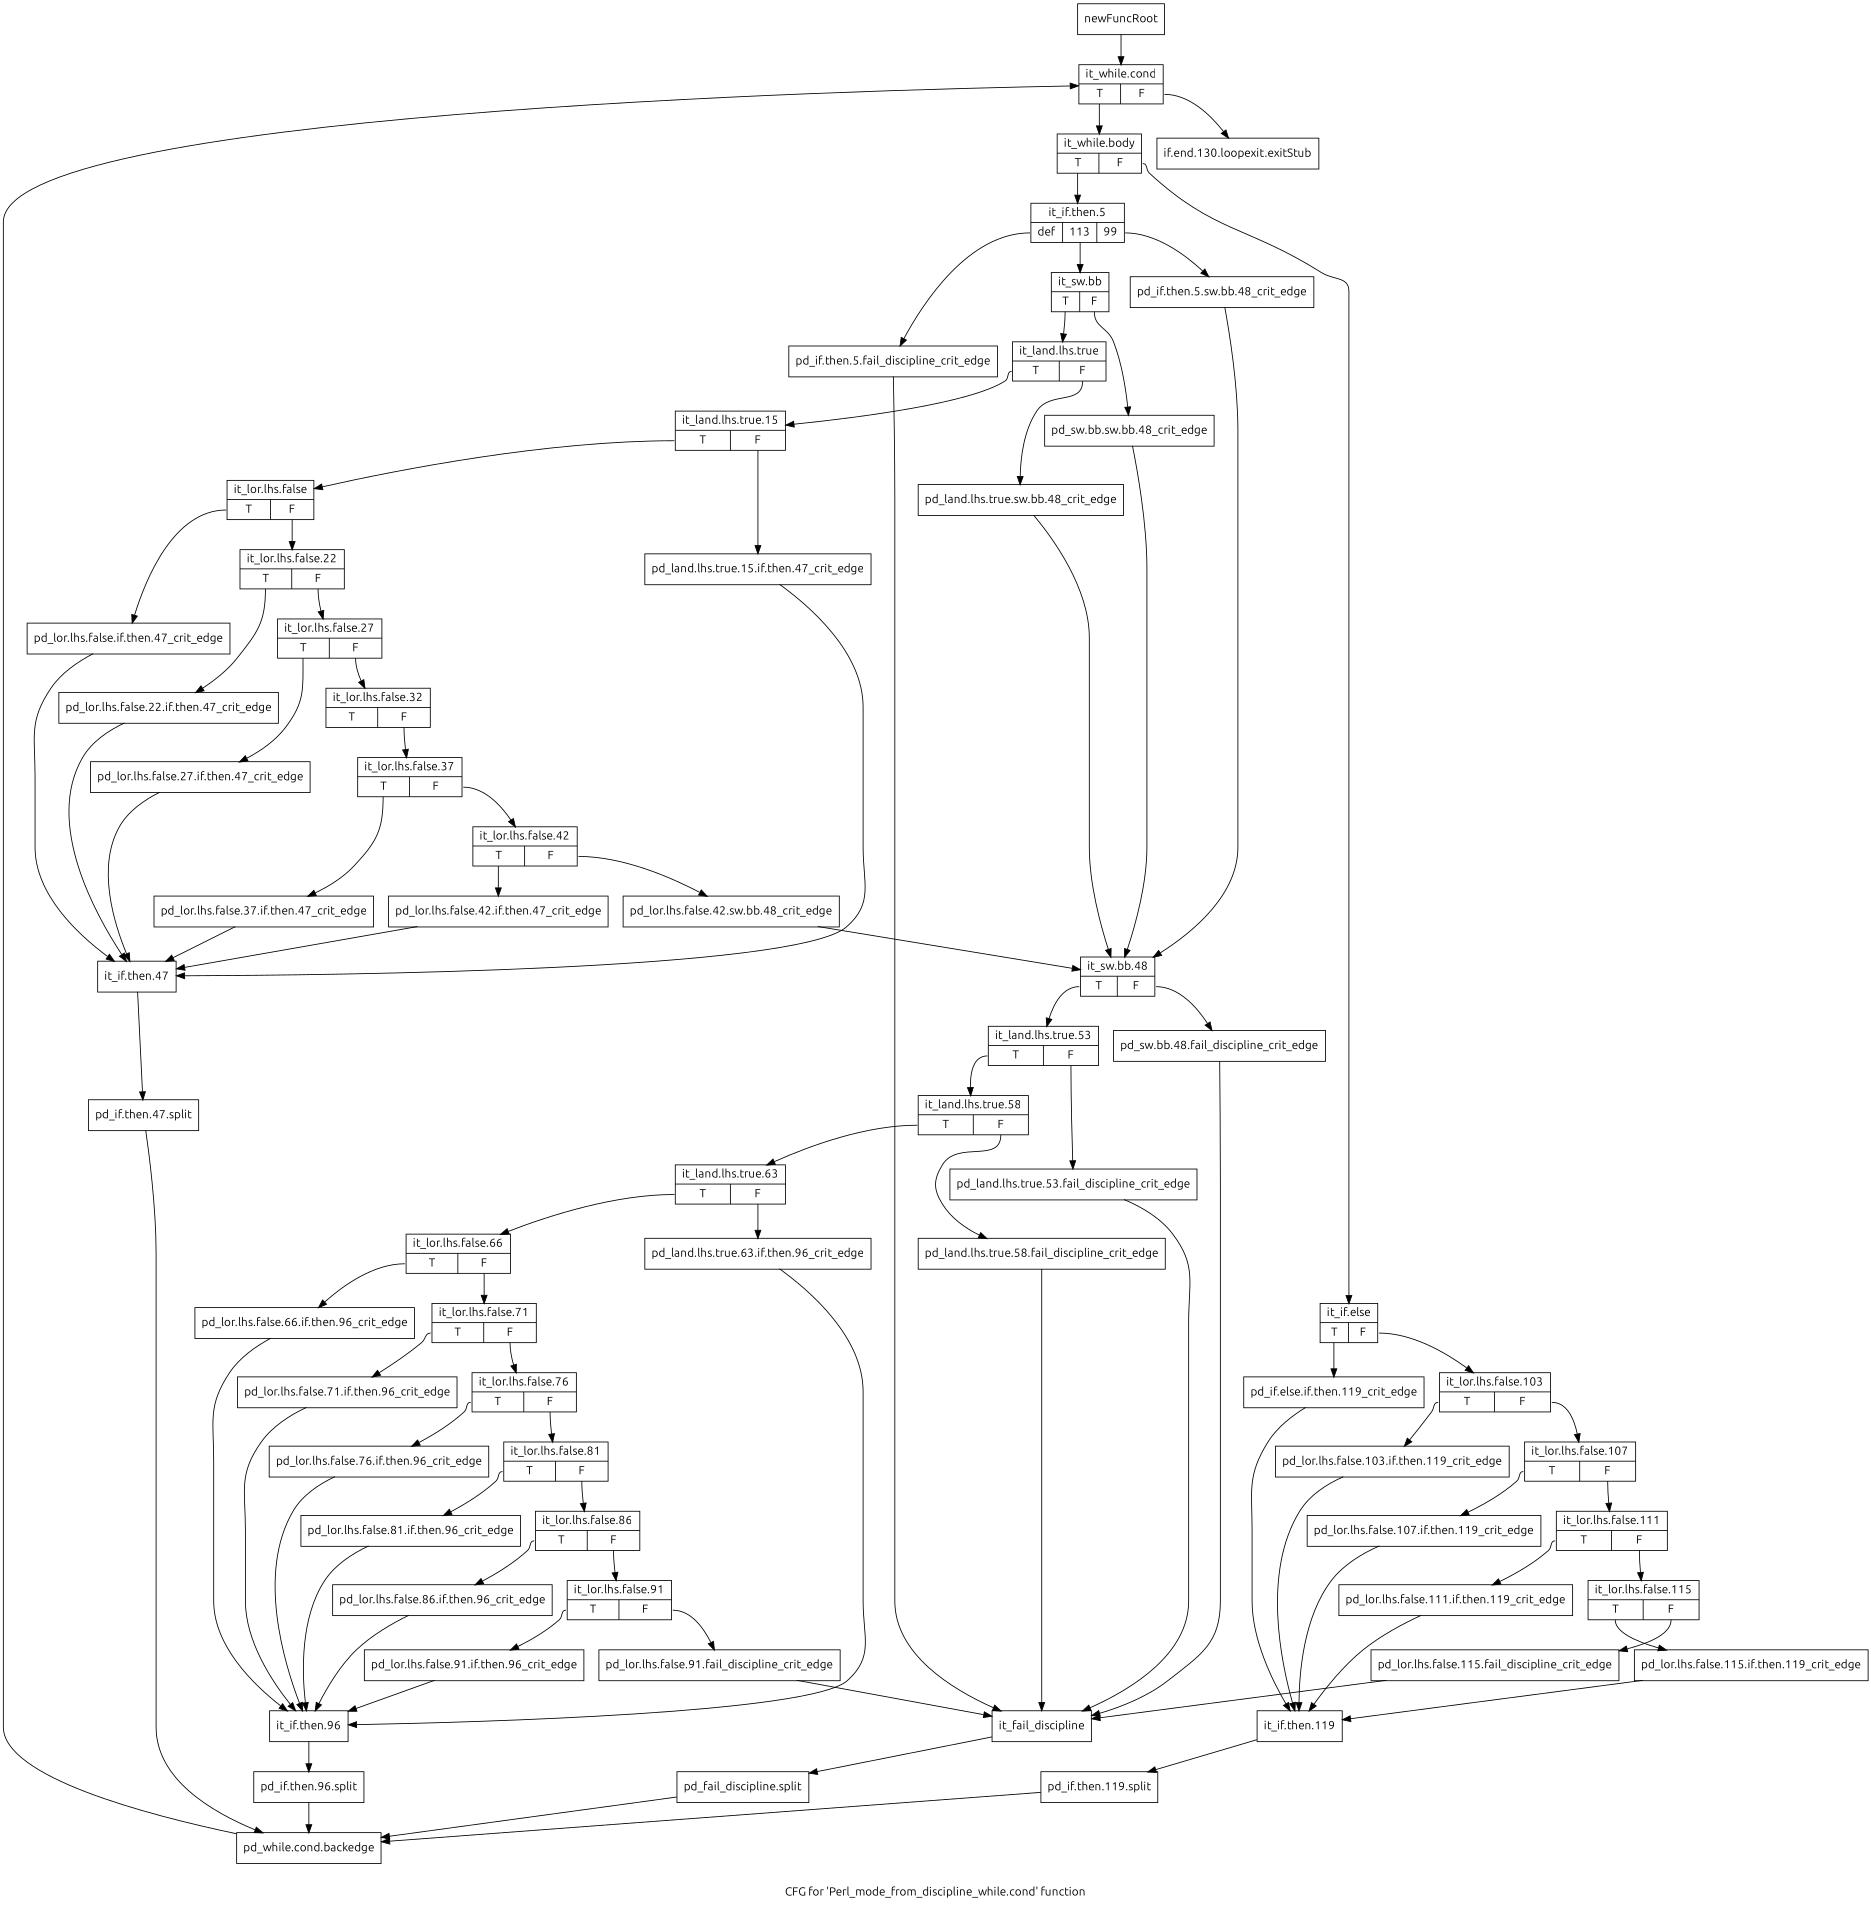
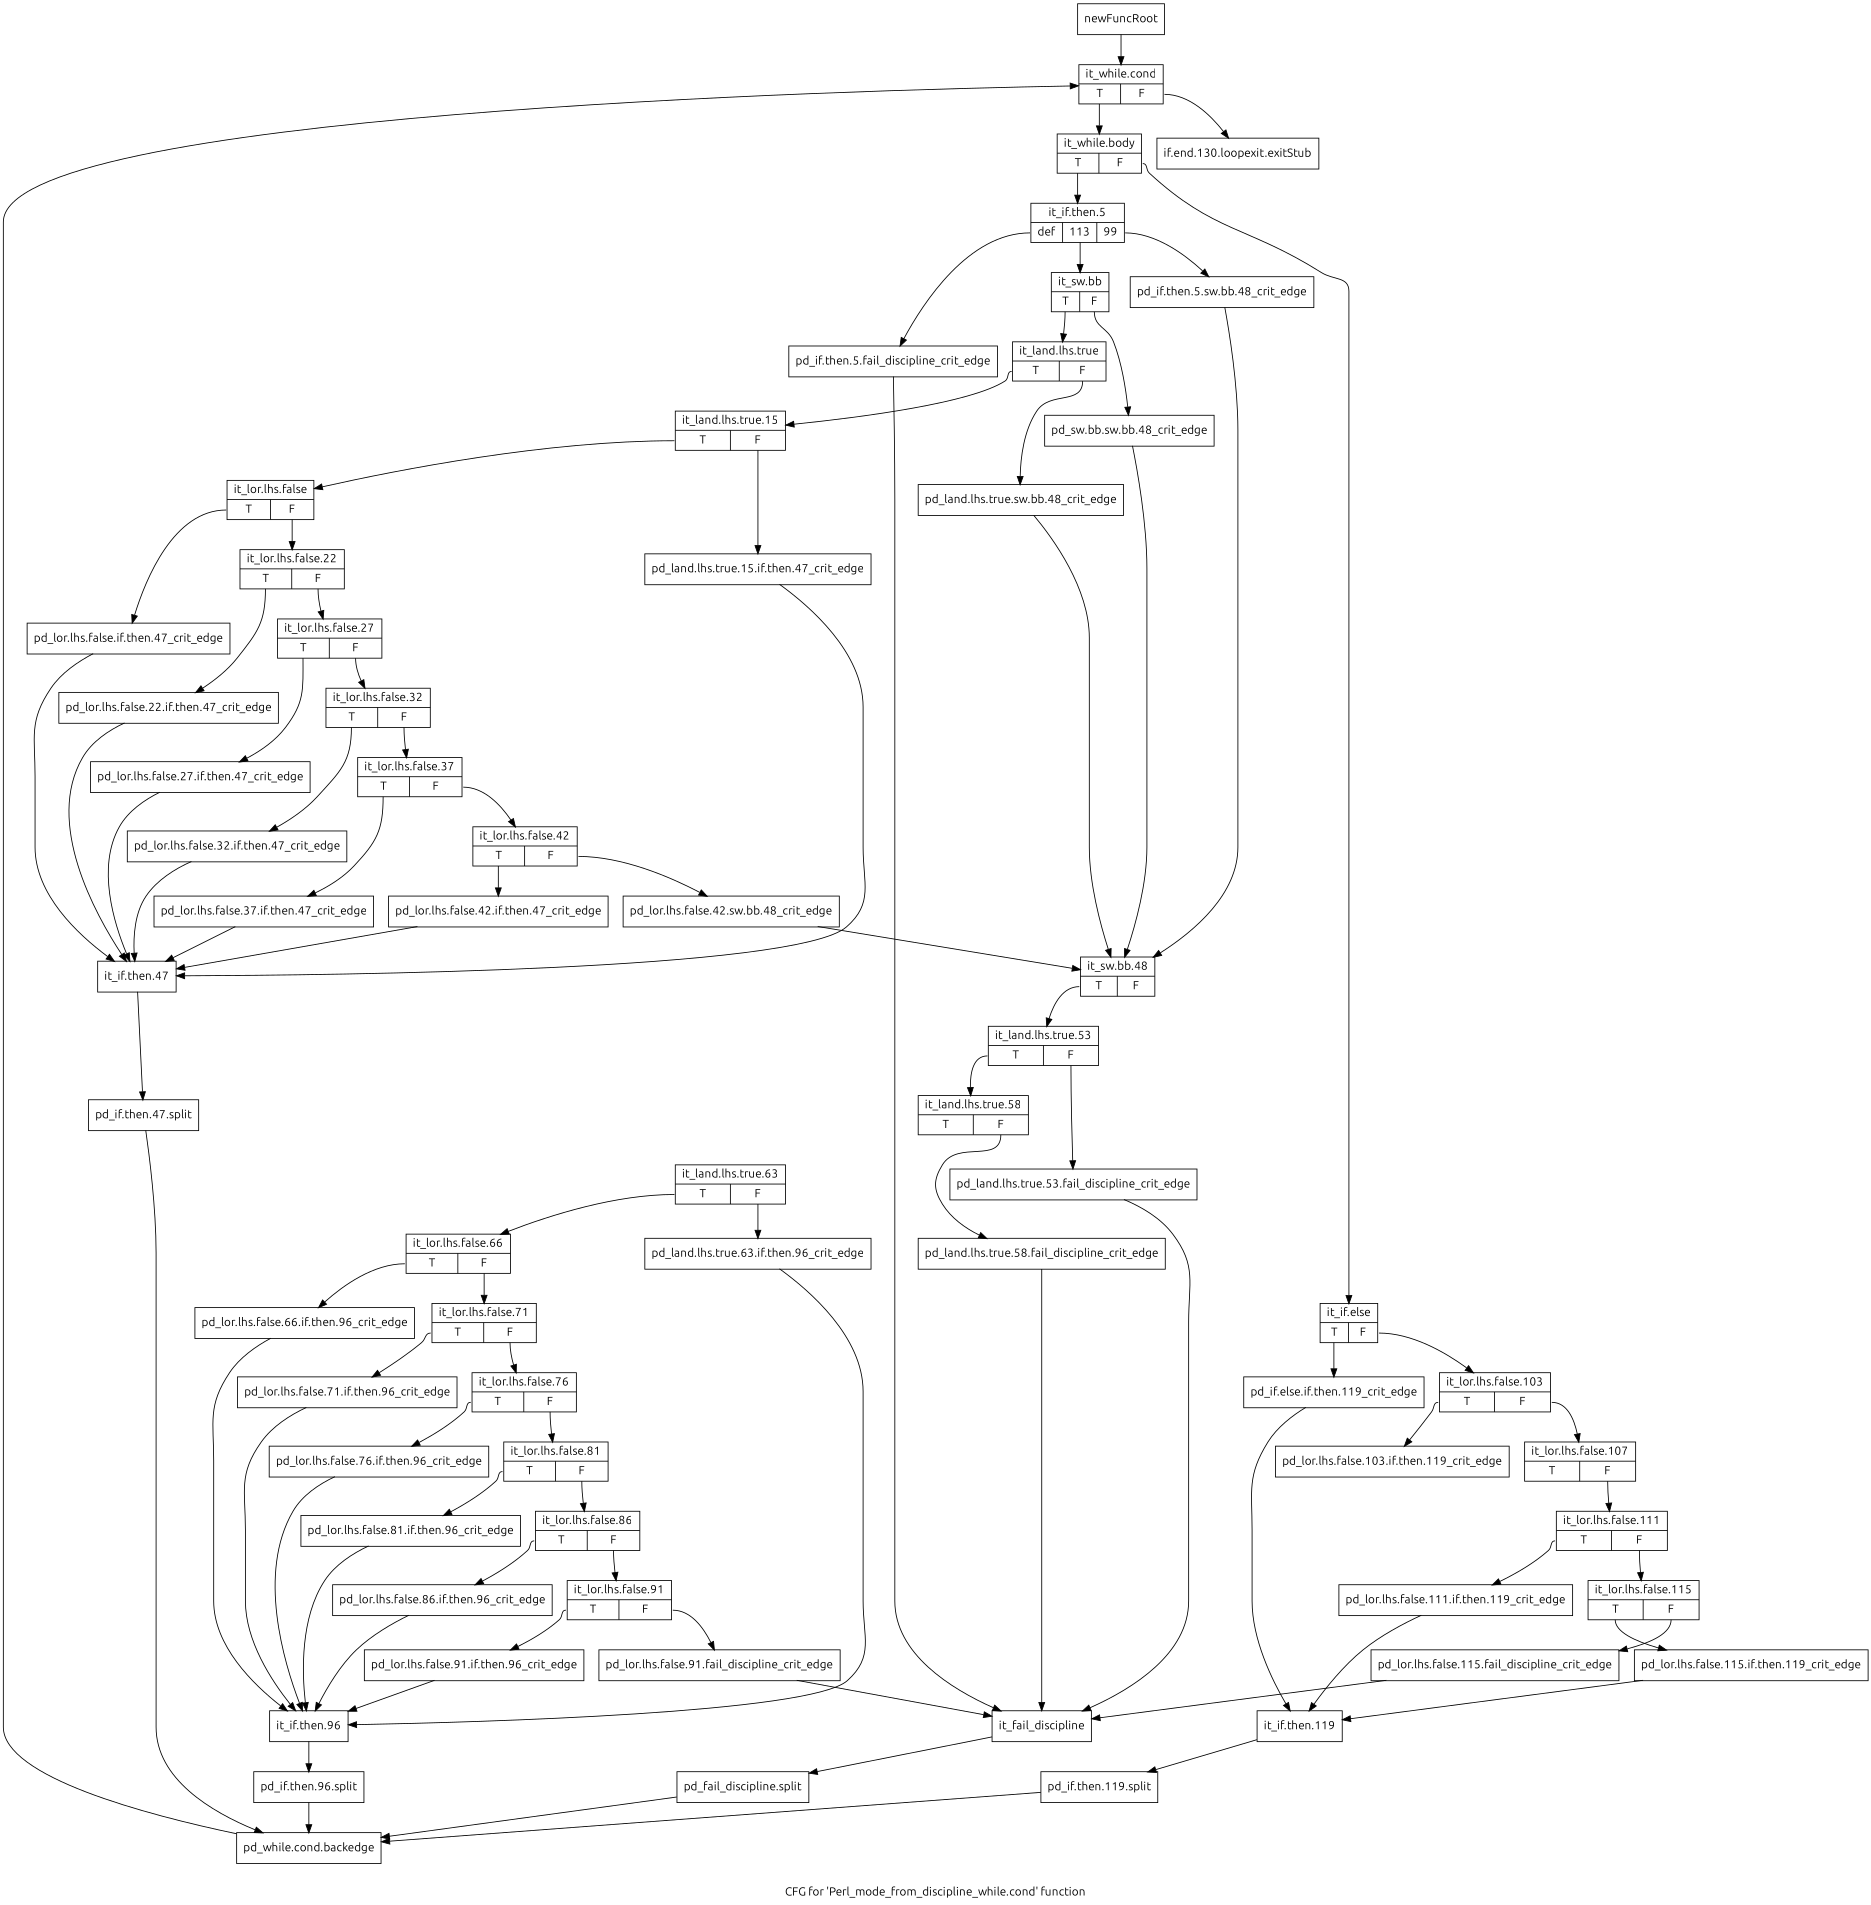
none -> (237, 846)
(1220, 1046) -> none
(844, 1136) -> none
(1424, 1531) -> none
(1279, 1578) -> none
